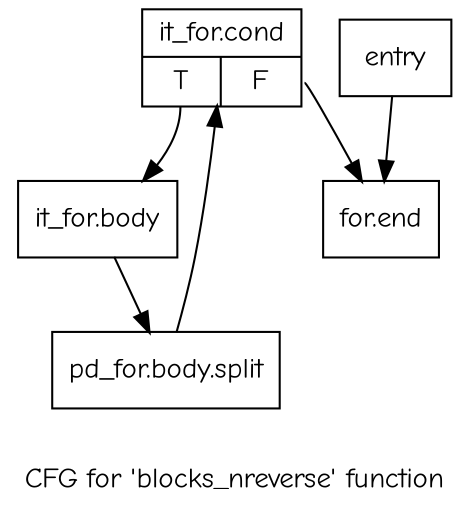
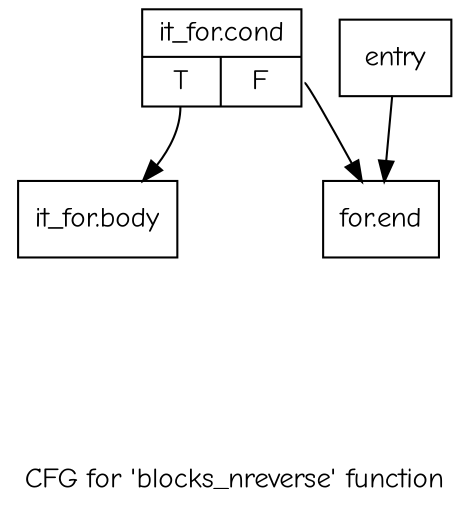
(166, 370) -> none
